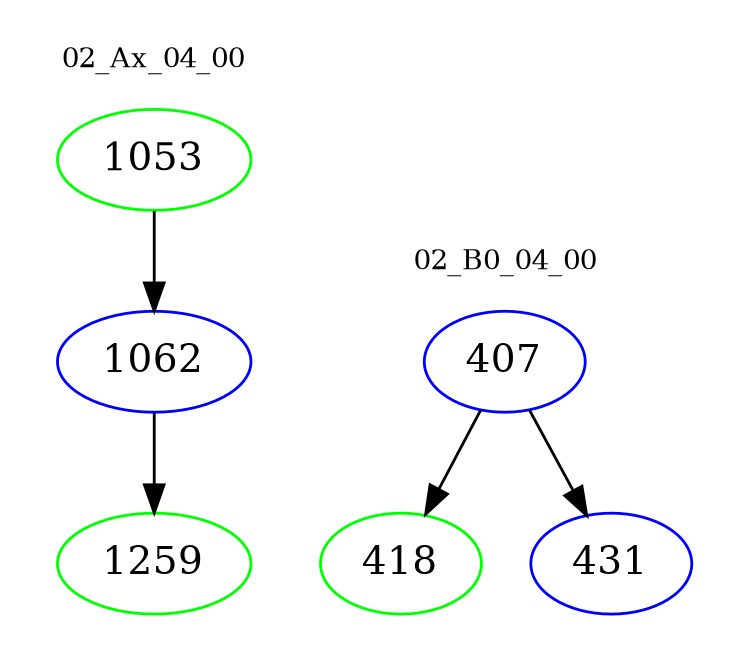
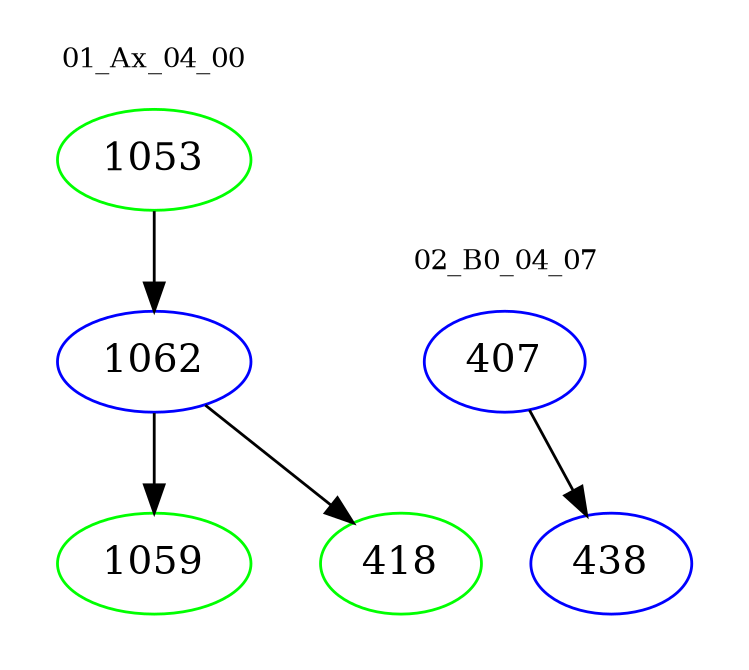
(154, 60) -> (154, 60)
(506, 262) -> (506, 262)
(460, 450) -> (256, 445)
(154, 564) -> (154, 564)
(611, 564) -> (611, 564)
